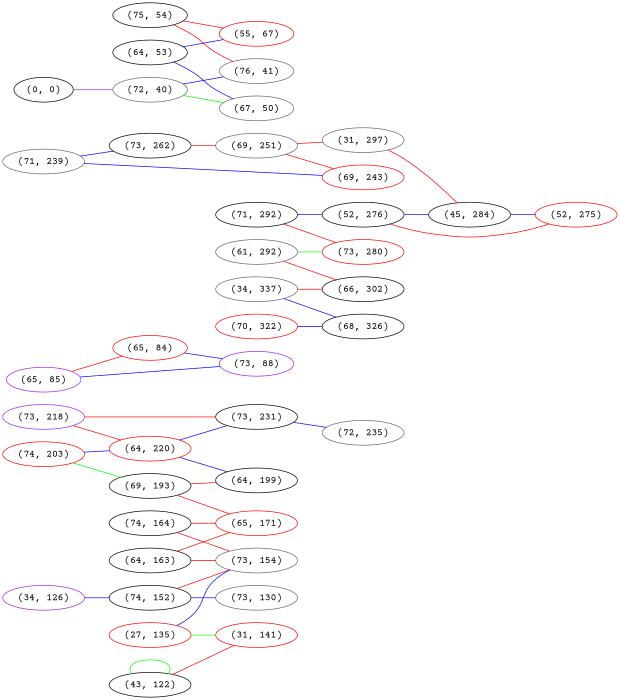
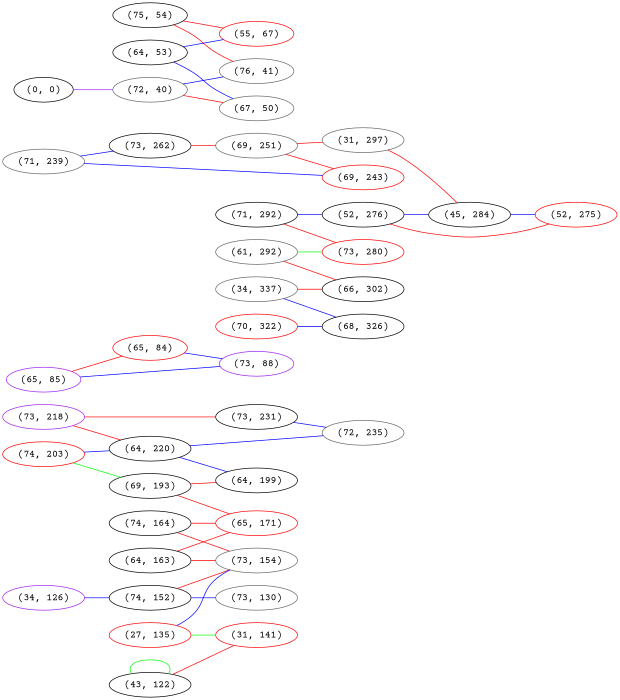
(203, 99) -> (203, 99)
(203, 433) -> (257, 441)
(150, 449) -> (150, 449)
